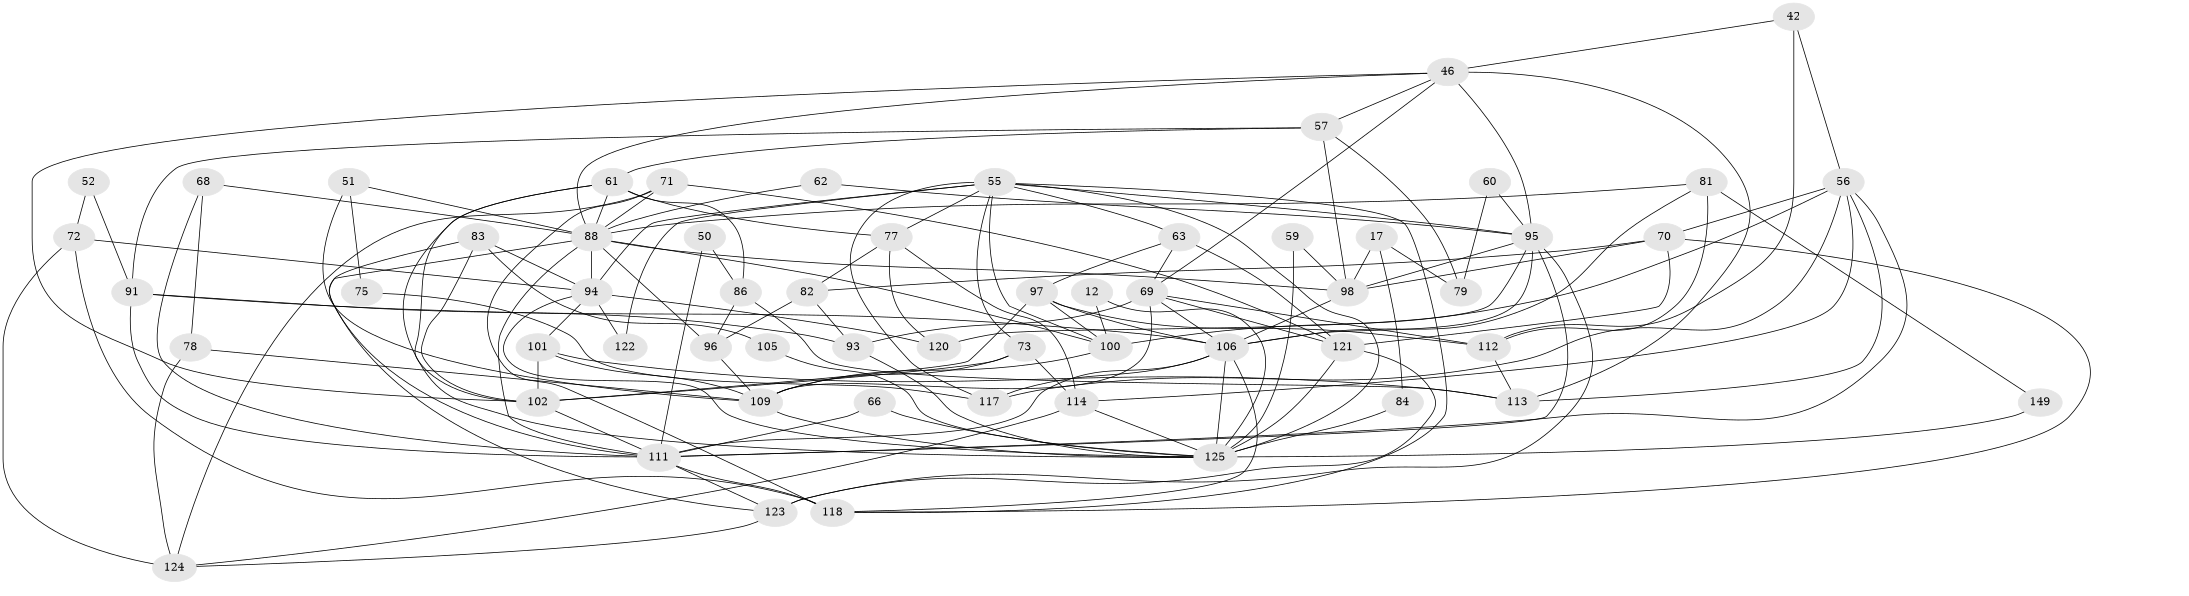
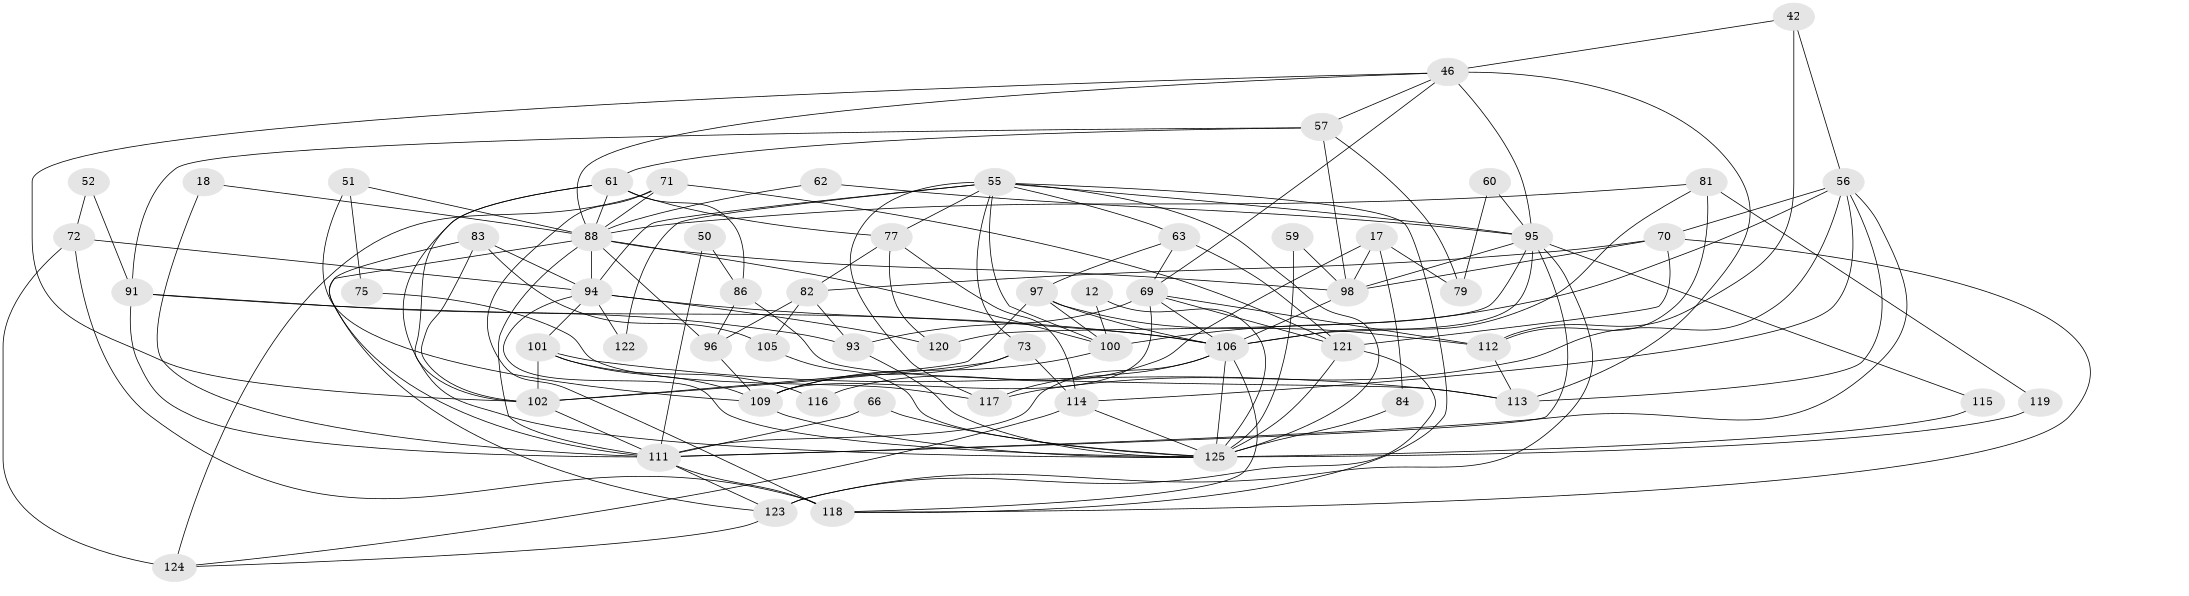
(204, 182) -> (204, 182)
none -> (909, 318)
none -> (787, 320)
(191, 347) -> none
none -> (818, 403)
none -> (1983, 403)
(2040, 403) -> (2040, 403)
